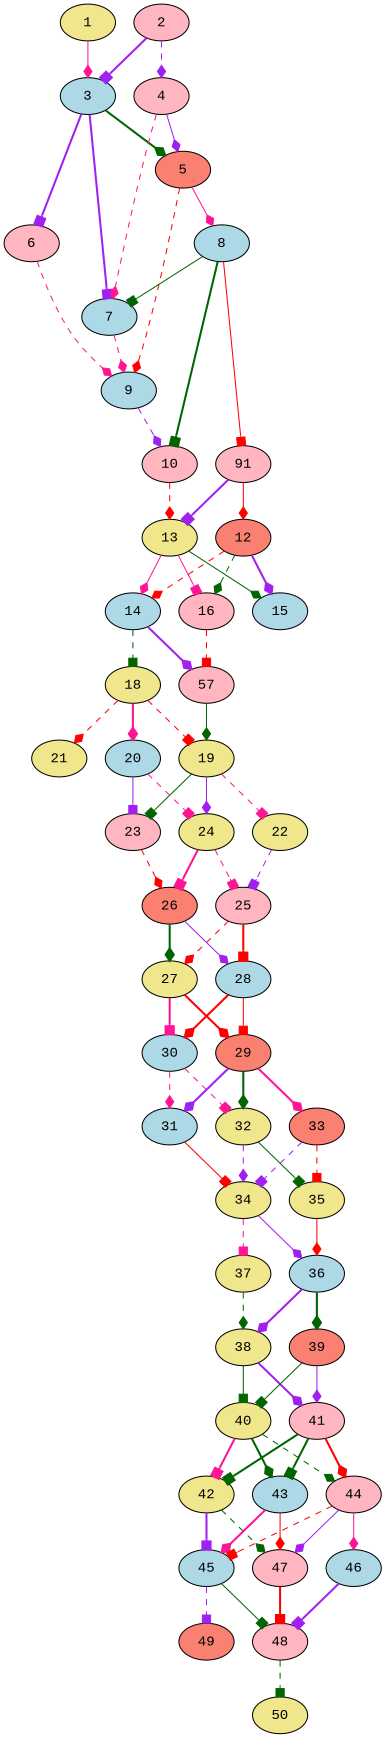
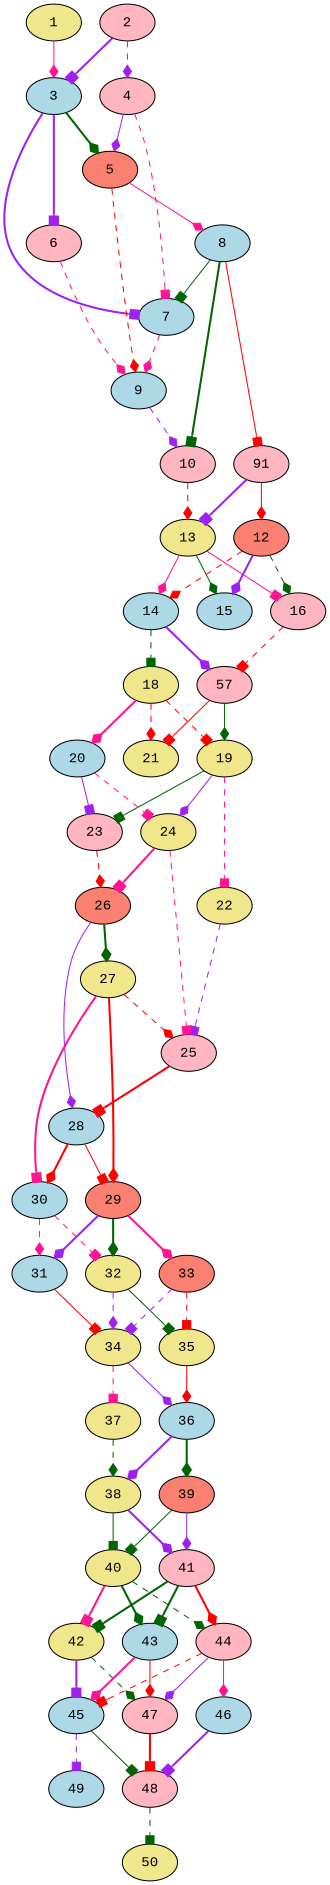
(134, 200) -> (155, 191)
none -> (192, 717)
(211, 938) -> (144, 1012)
(206, 1642) -> (76, 1789)
